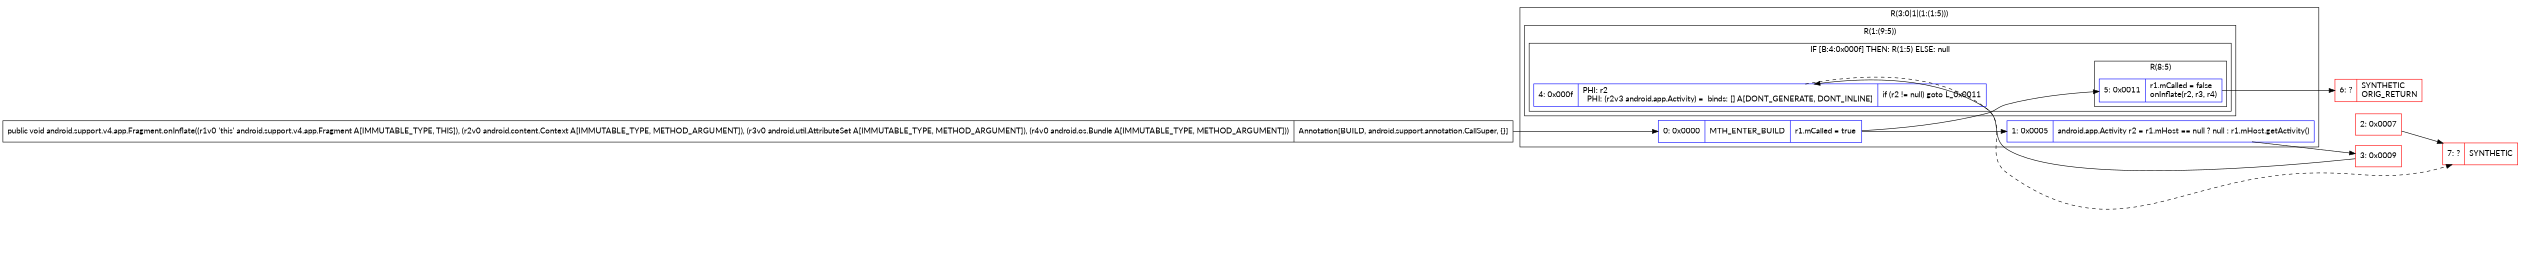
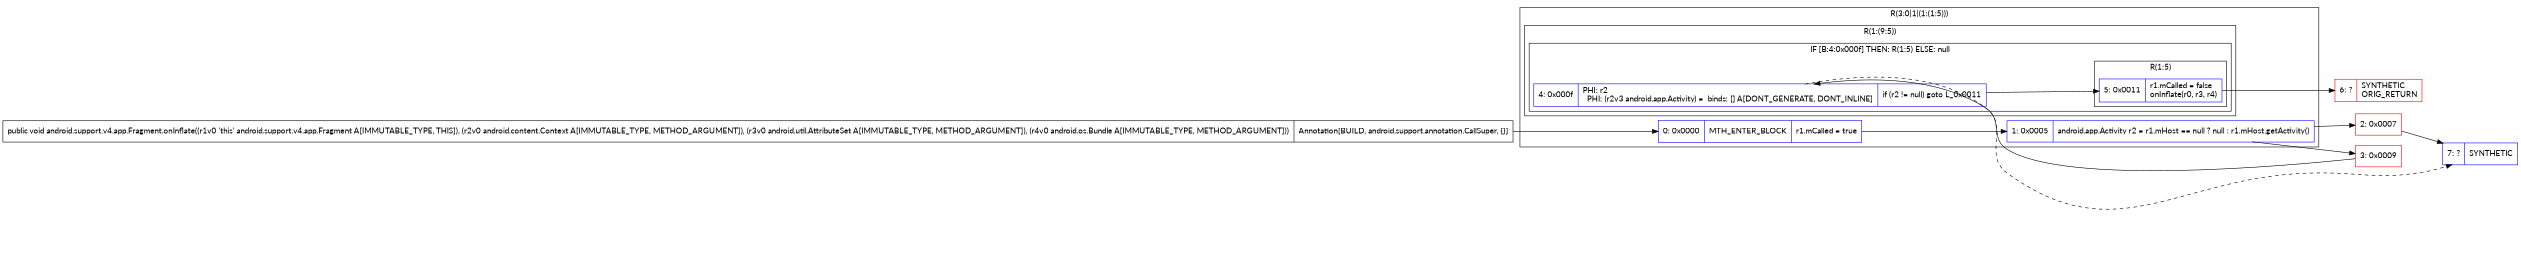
(2161, 68) -> (2161, 68)
(2184, 95) -> (2184, 95)
(1955, 120) -> (2040, 92)
none -> (2332, 126)
(1747, 131) -> (1748, 131)
(2480, 154) -> (2480, 154)
